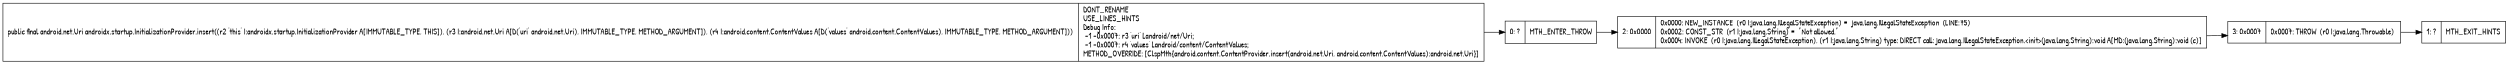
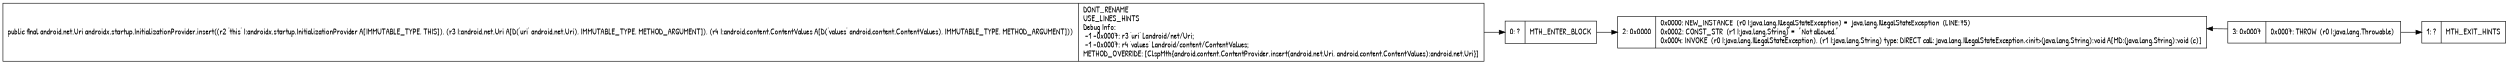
(1561, 32) -> (1561, 32)
(2214, 36) -> (2220, 29)
